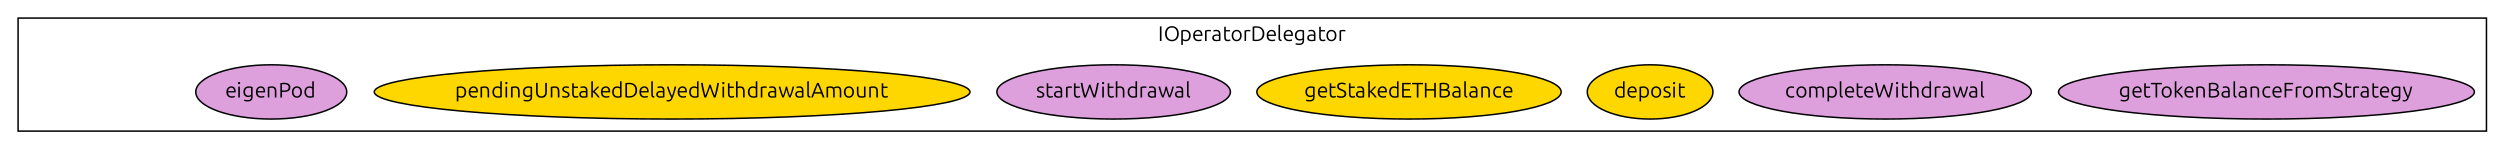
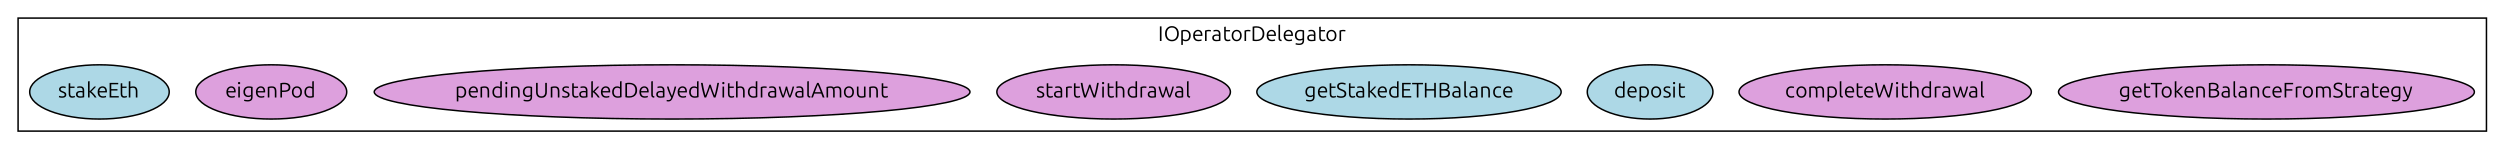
none -> (99, 92)
(672, 92) -> (672, 92)
(1409, 92) -> (1409, 92)
(1650, 92) -> (1650, 92)
